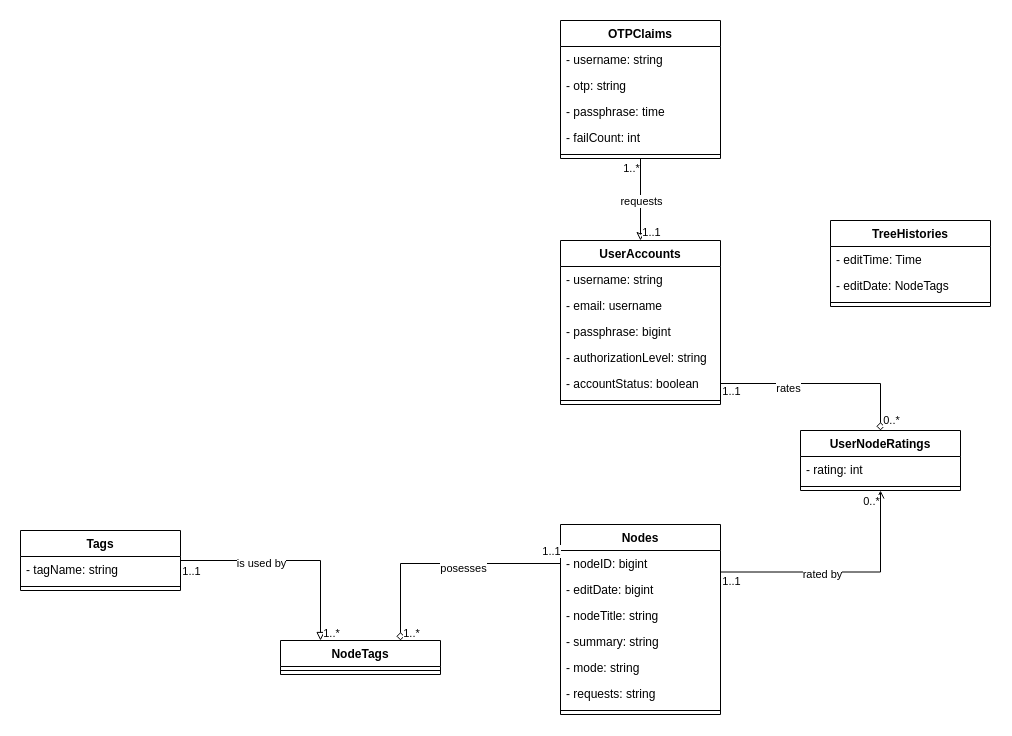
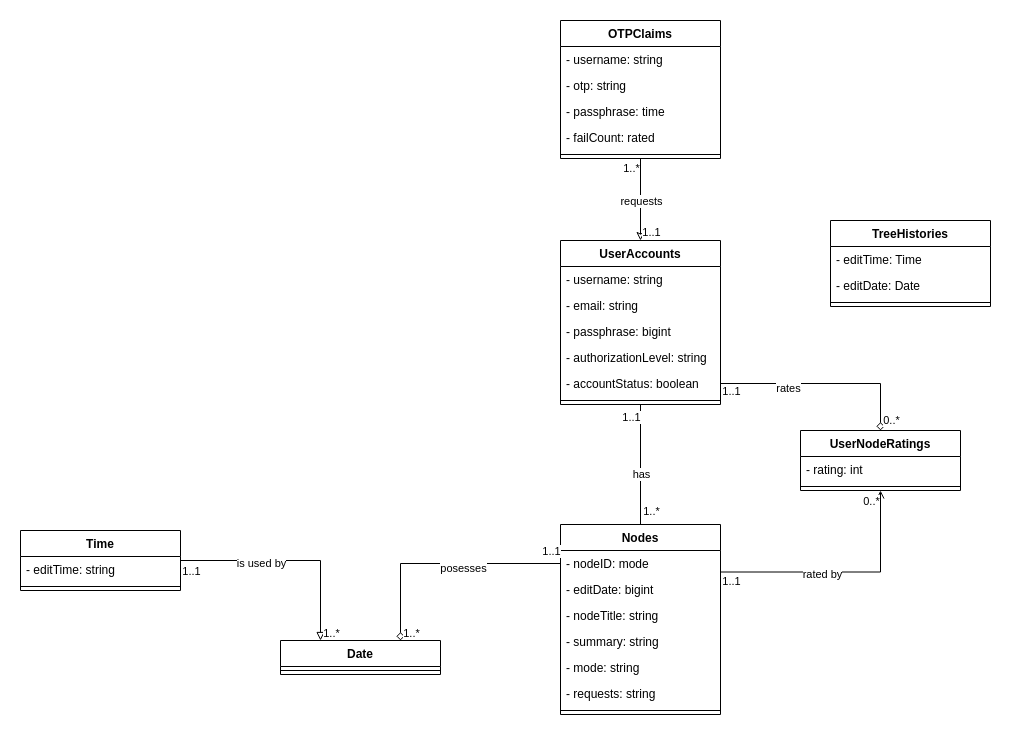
(610, 138) -> (619, 138)
(897, 286) -> (884, 286)
(615, 306) -> (607, 306)
none -> (641, 465)
(100, 544) -> (100, 544)
(612, 564) -> (608, 564)
(77, 570) -> (77, 570)
(360, 654) -> (360, 654)
